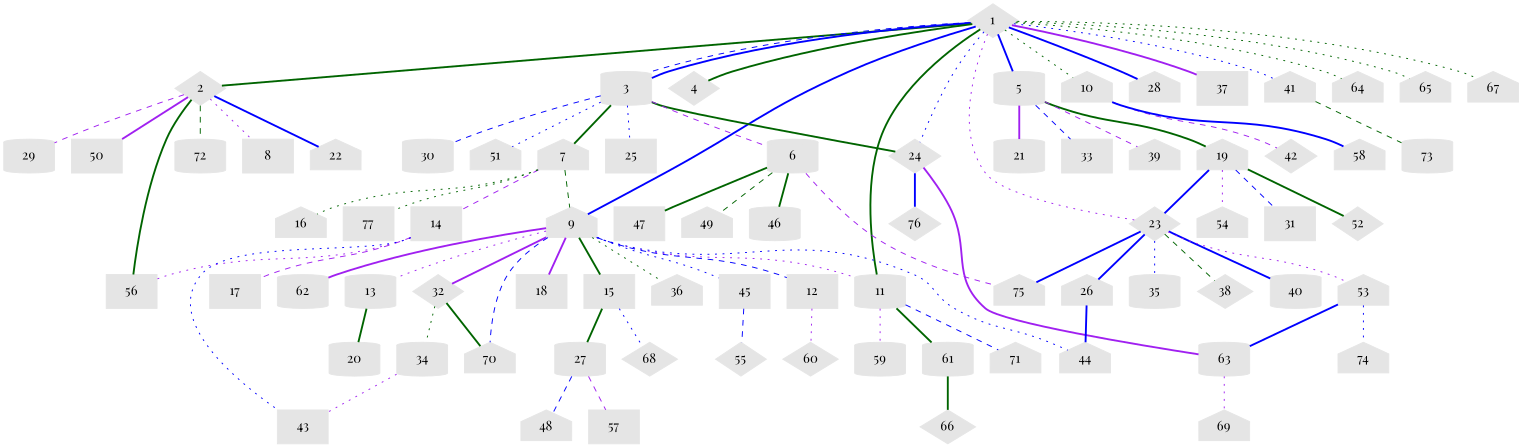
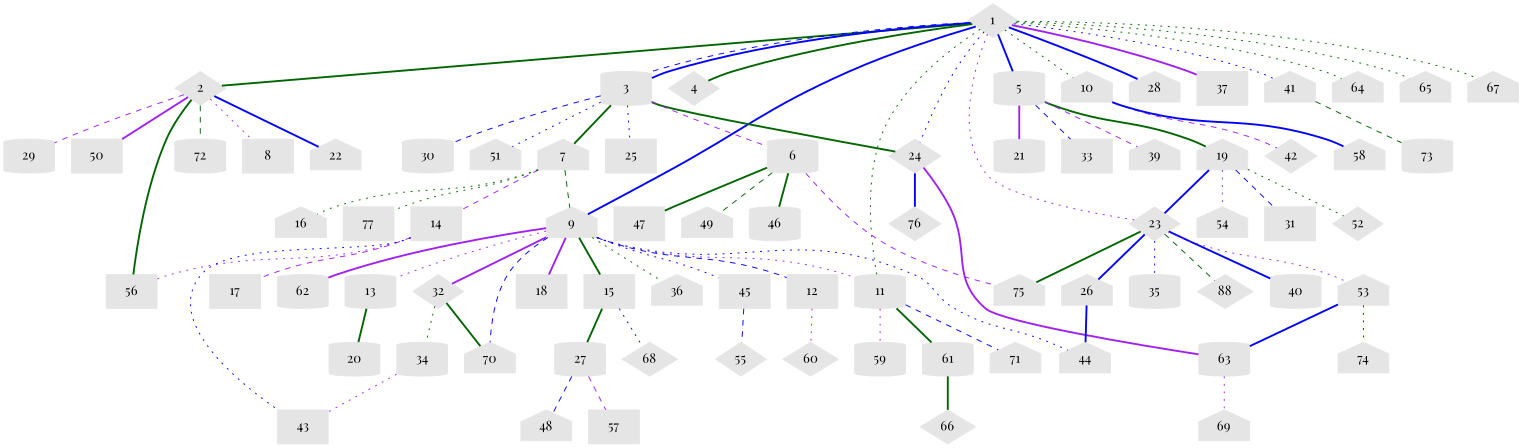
(883, 133) -> (883, 133)
(1296, 193) -> (1296, 193)
(1089, 257) -> (1089, 257)
(1225, 291) -> (1225, 291)
